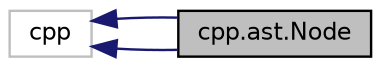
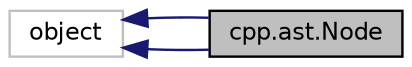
(51, 34) -> (66, 34)
